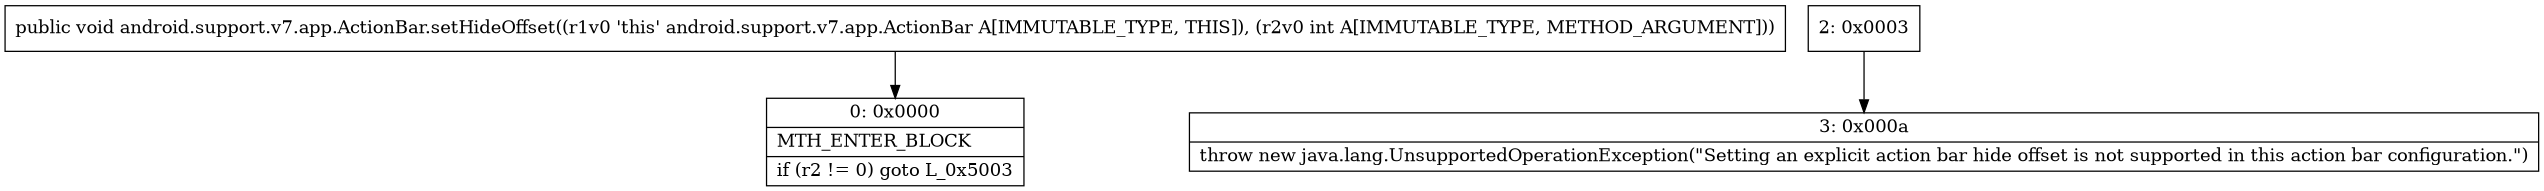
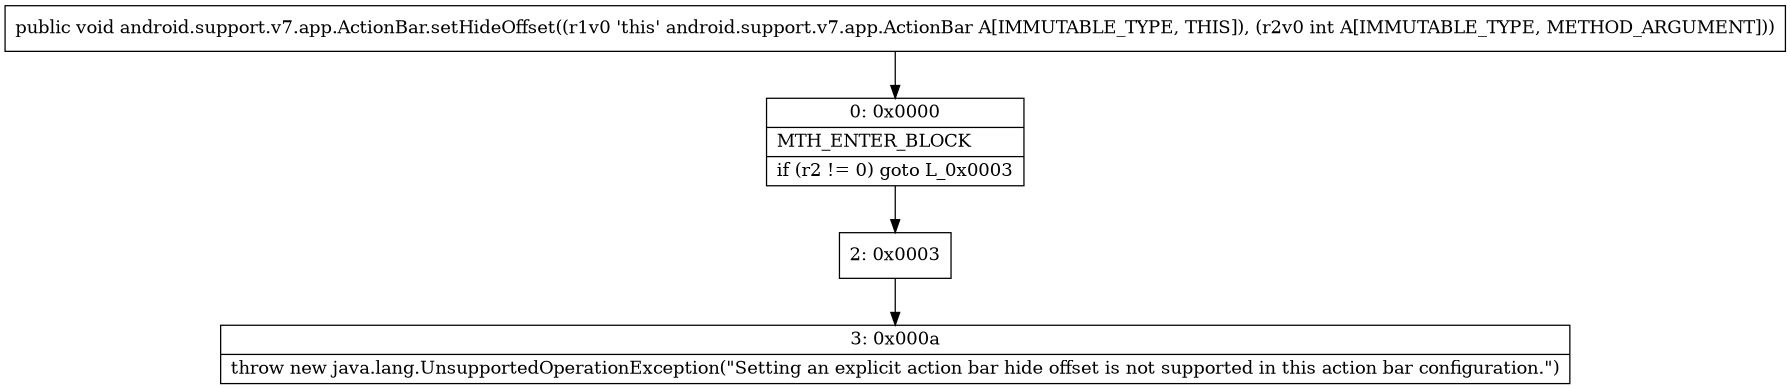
(895, 171) -> (895, 171)
none -> (895, 203)
